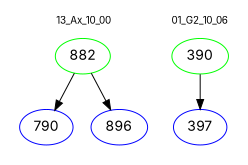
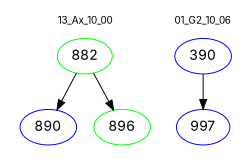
(200, 56) -> (203, 56)
(46, 127) -> (48, 127)
(119, 127) -> (122, 127)
(200, 127) -> (203, 127)
